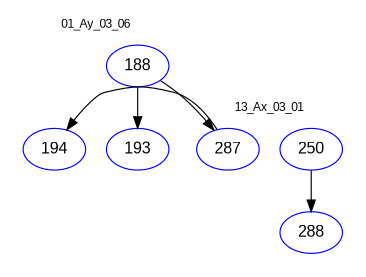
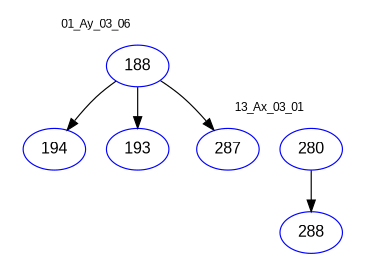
(147, 87) -> (94, 99)
(311, 149) -> (311, 149)
